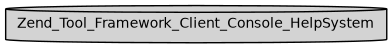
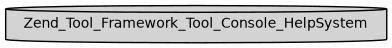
(196, 24) -> (196, 24)
